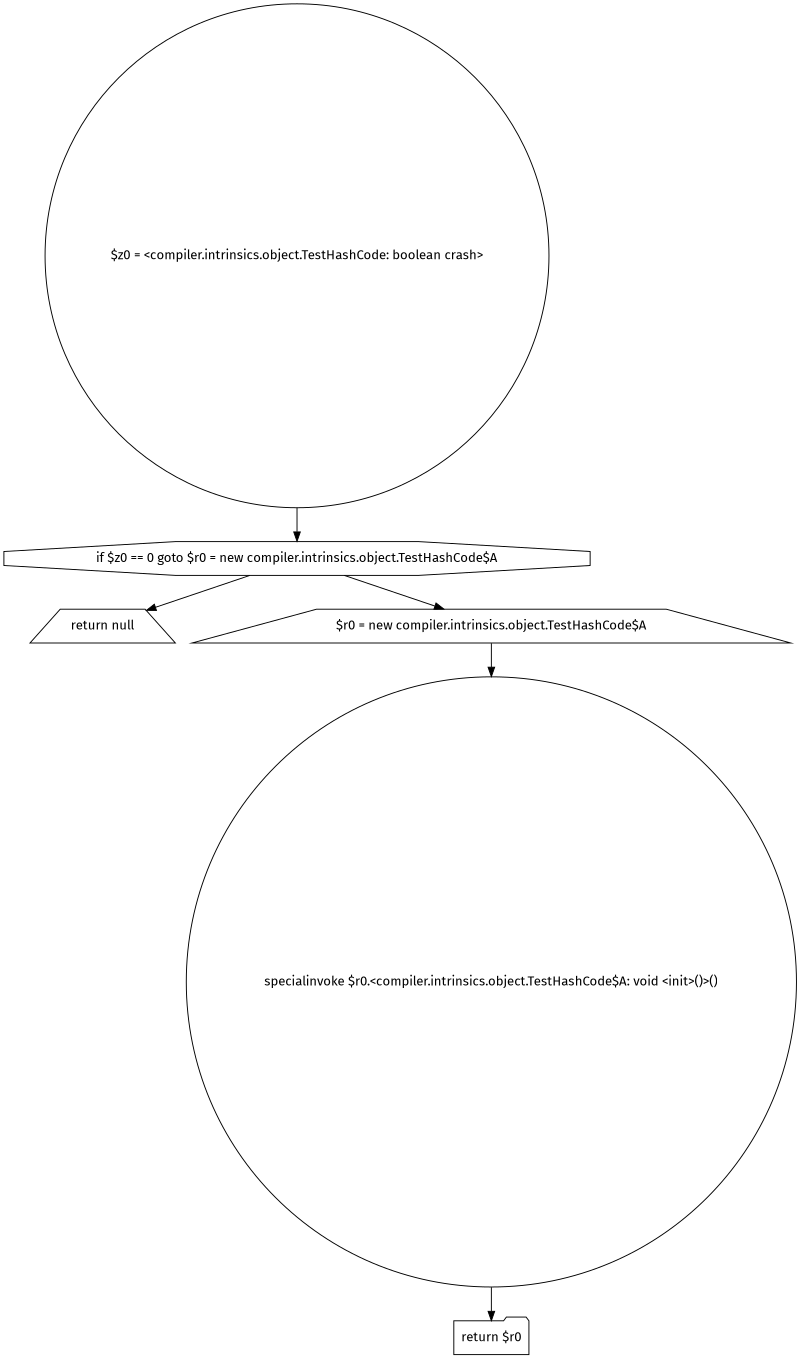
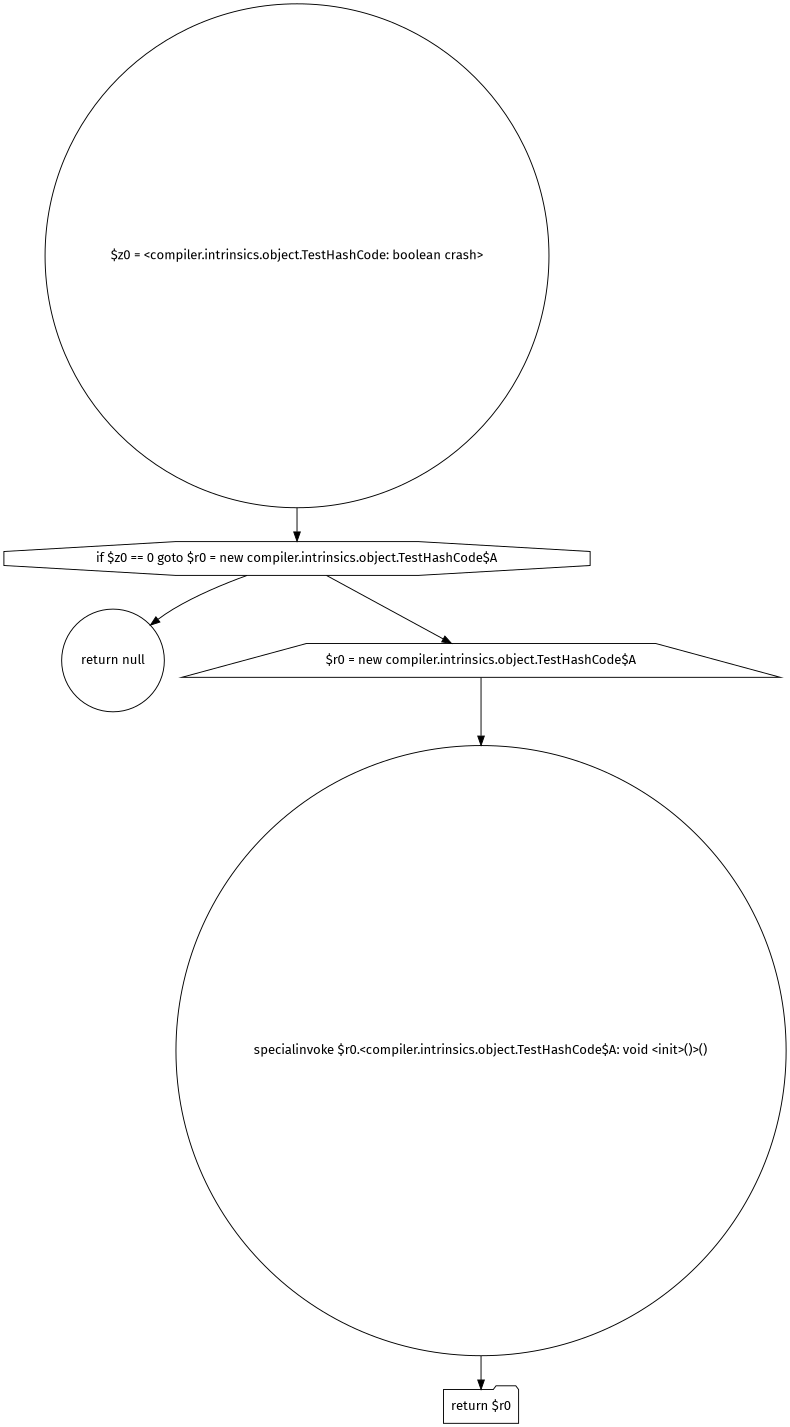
(103, 626) -> (113, 660)
